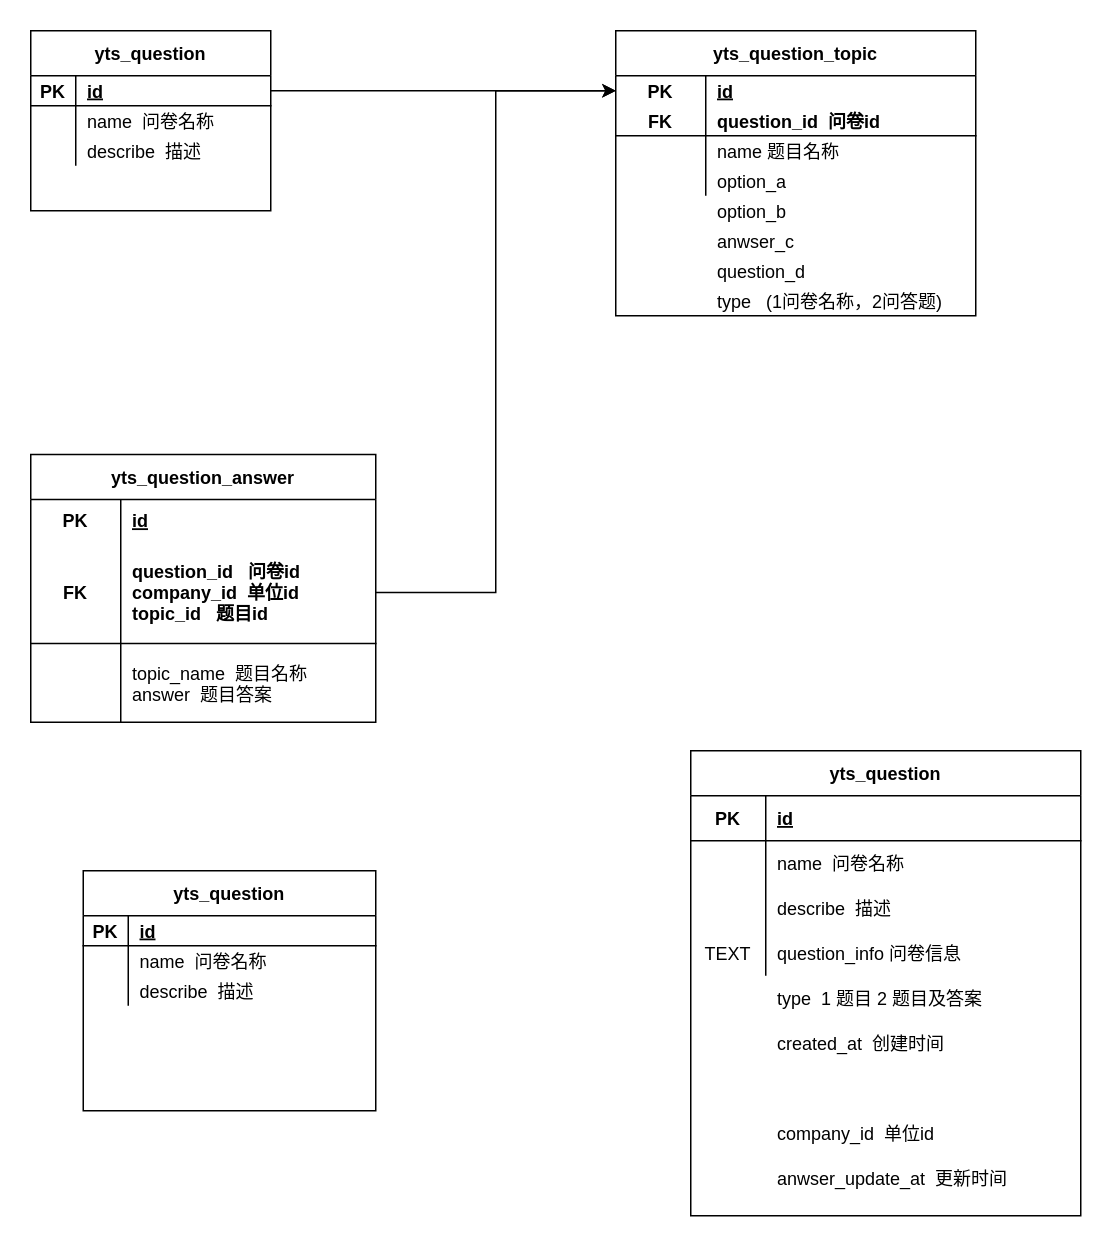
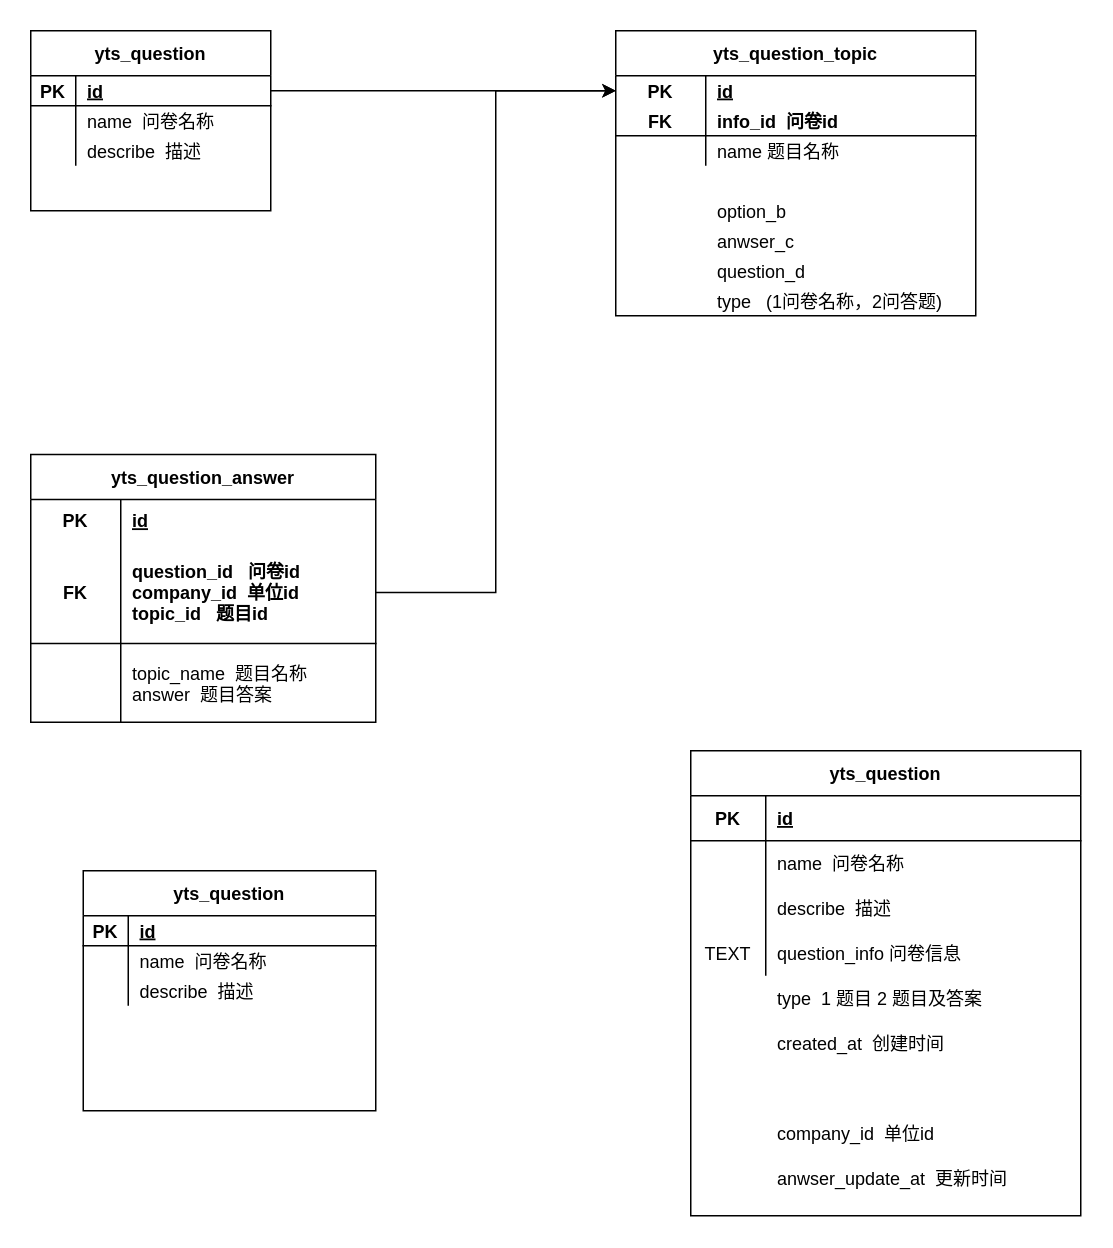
(801, 122) -> (781, 122)
(841, 181) -> none
